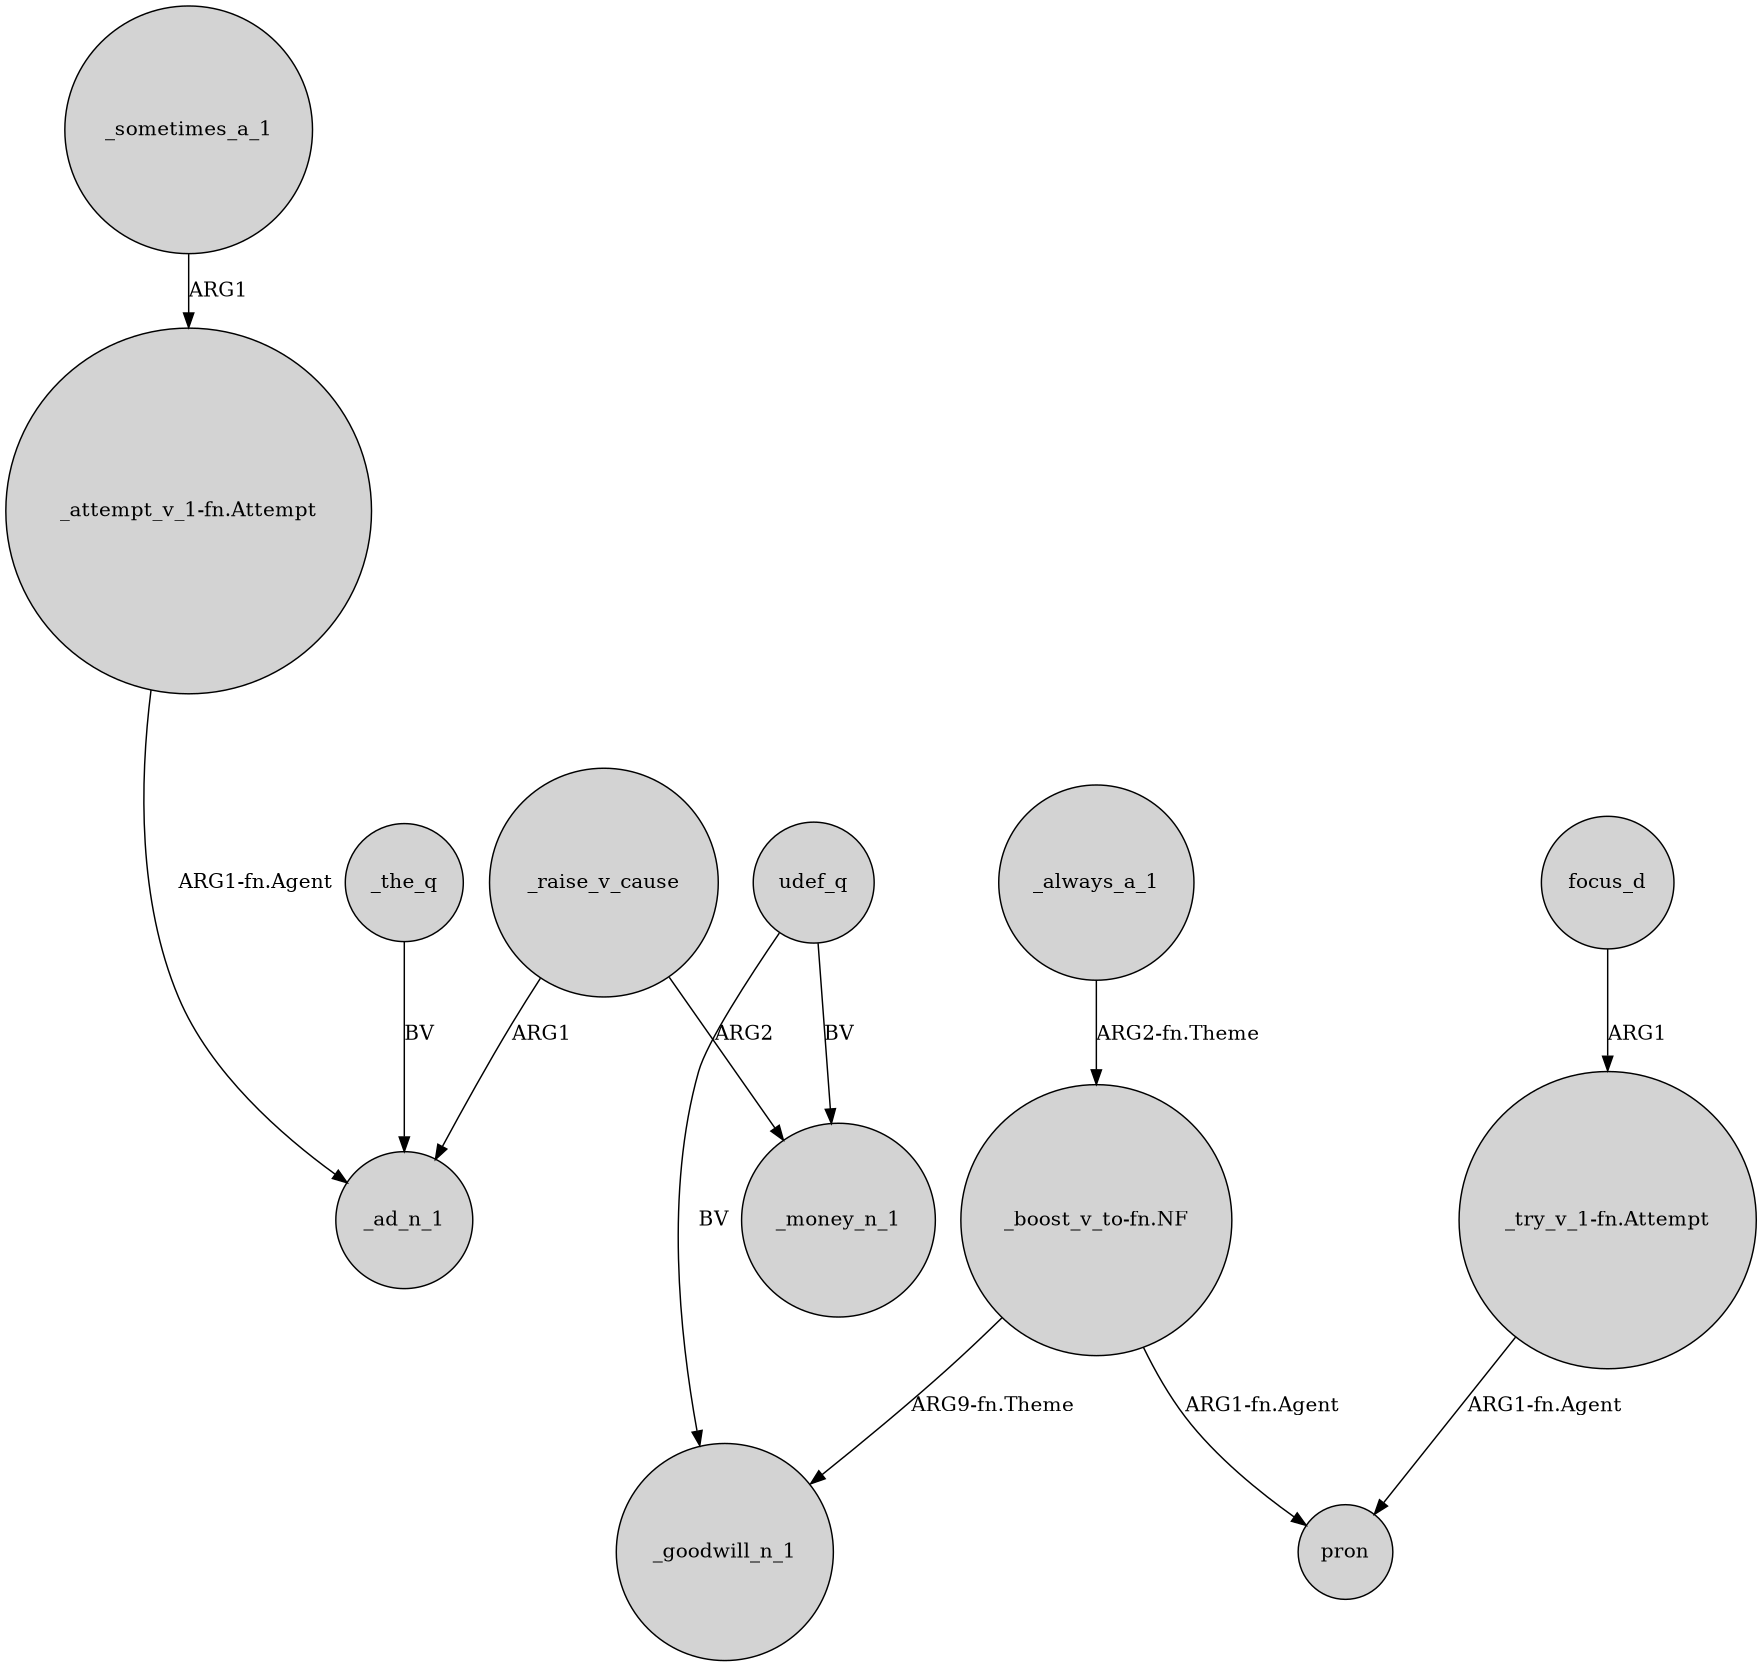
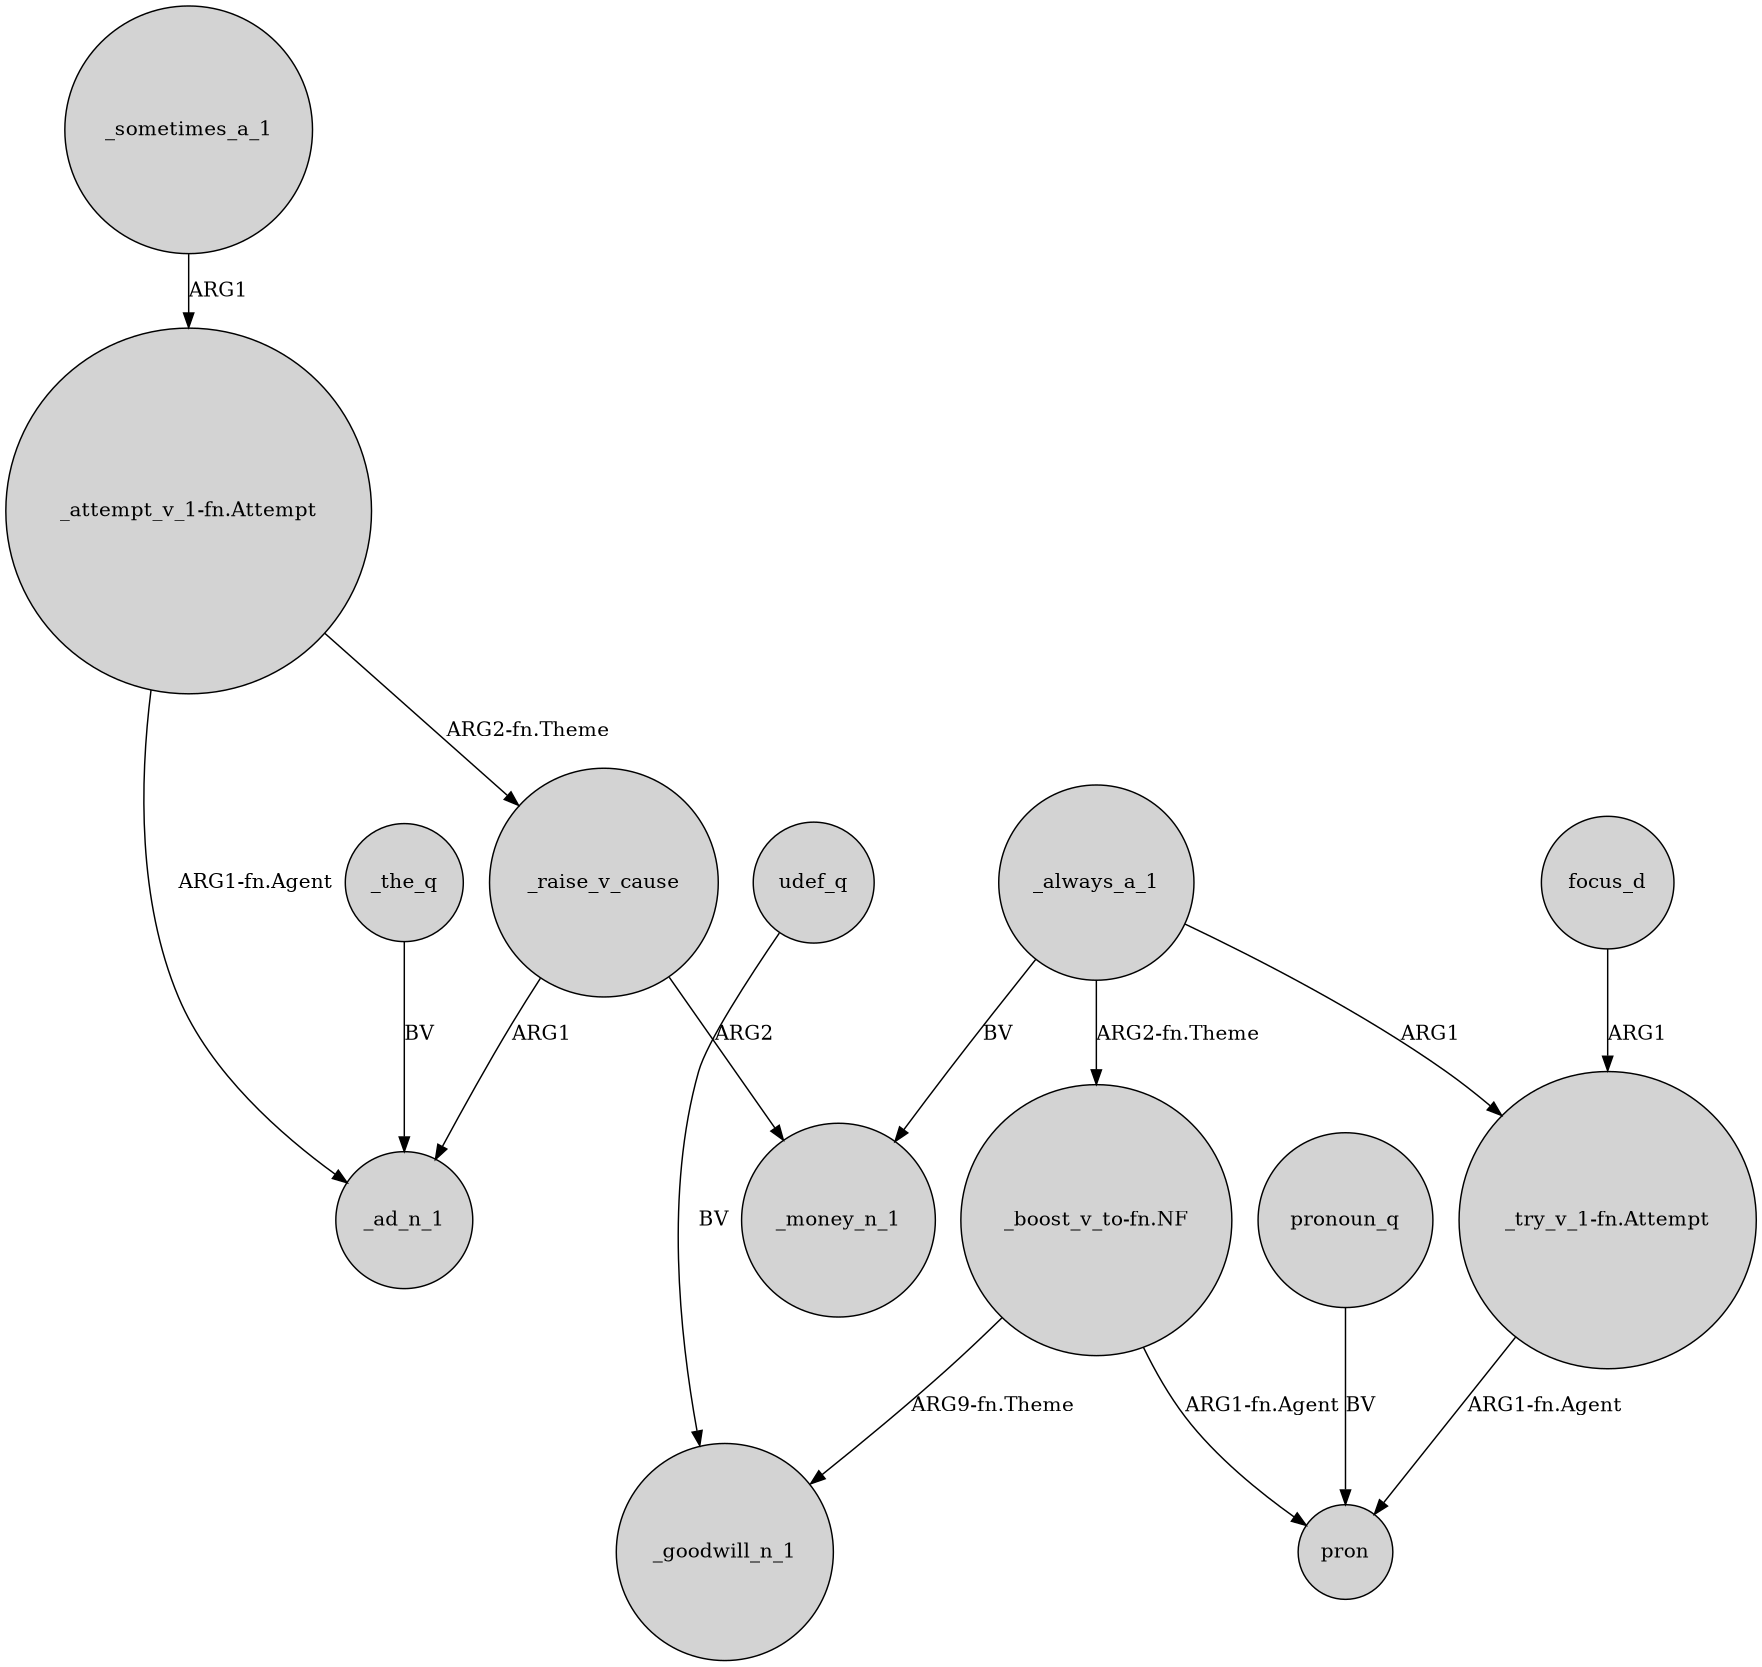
none -> (416, 714)
none -> (1343, 1006)
(824, 1026) -> (969, 1044)
none -> (1345, 1220)
